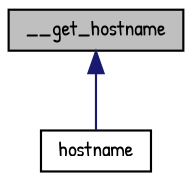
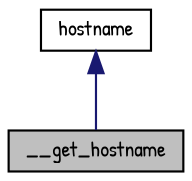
(96, 102) -> (96, 102)
